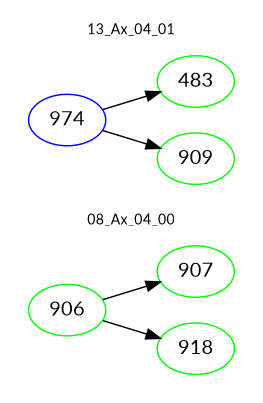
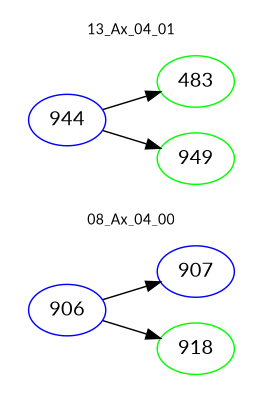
(67, 120) -> (67, 120)
(196, 159) -> (196, 159)
(196, 272) -> (196, 272)
(67, 310) -> (67, 310)
